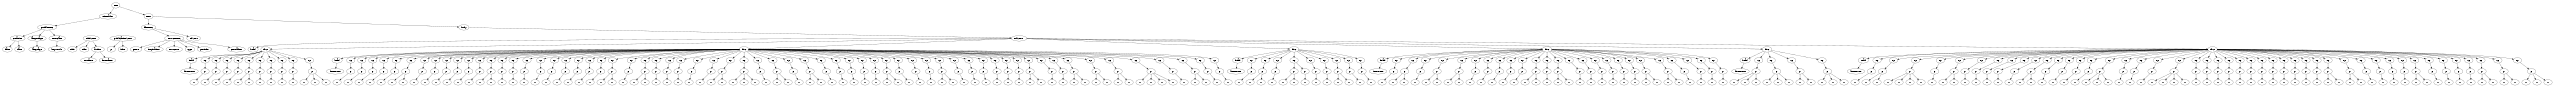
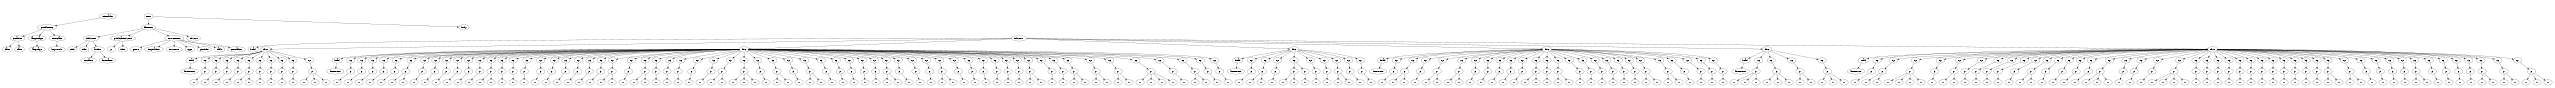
(116, 5) -> none
none -> (137, 32)
none -> (121, 33)
(739, 33) -> none
none -> (220, 49)
